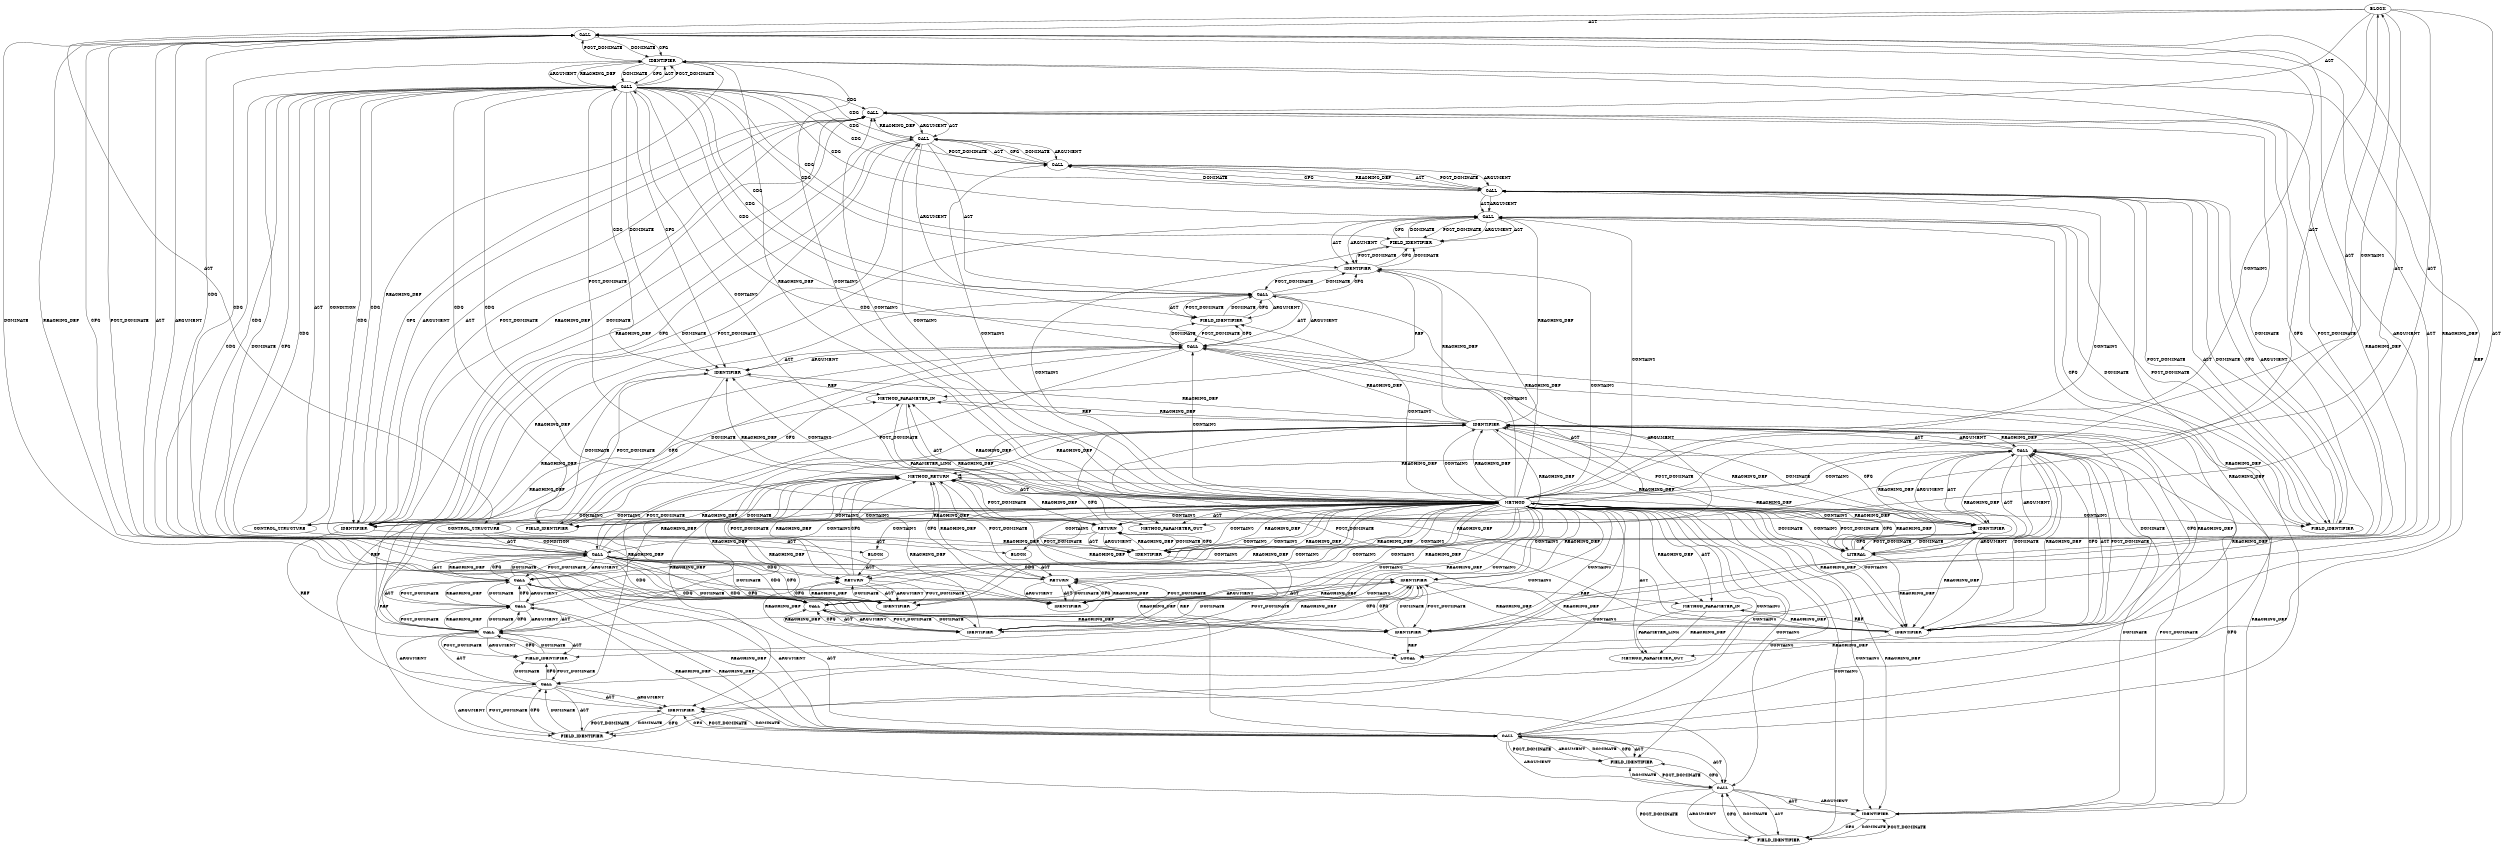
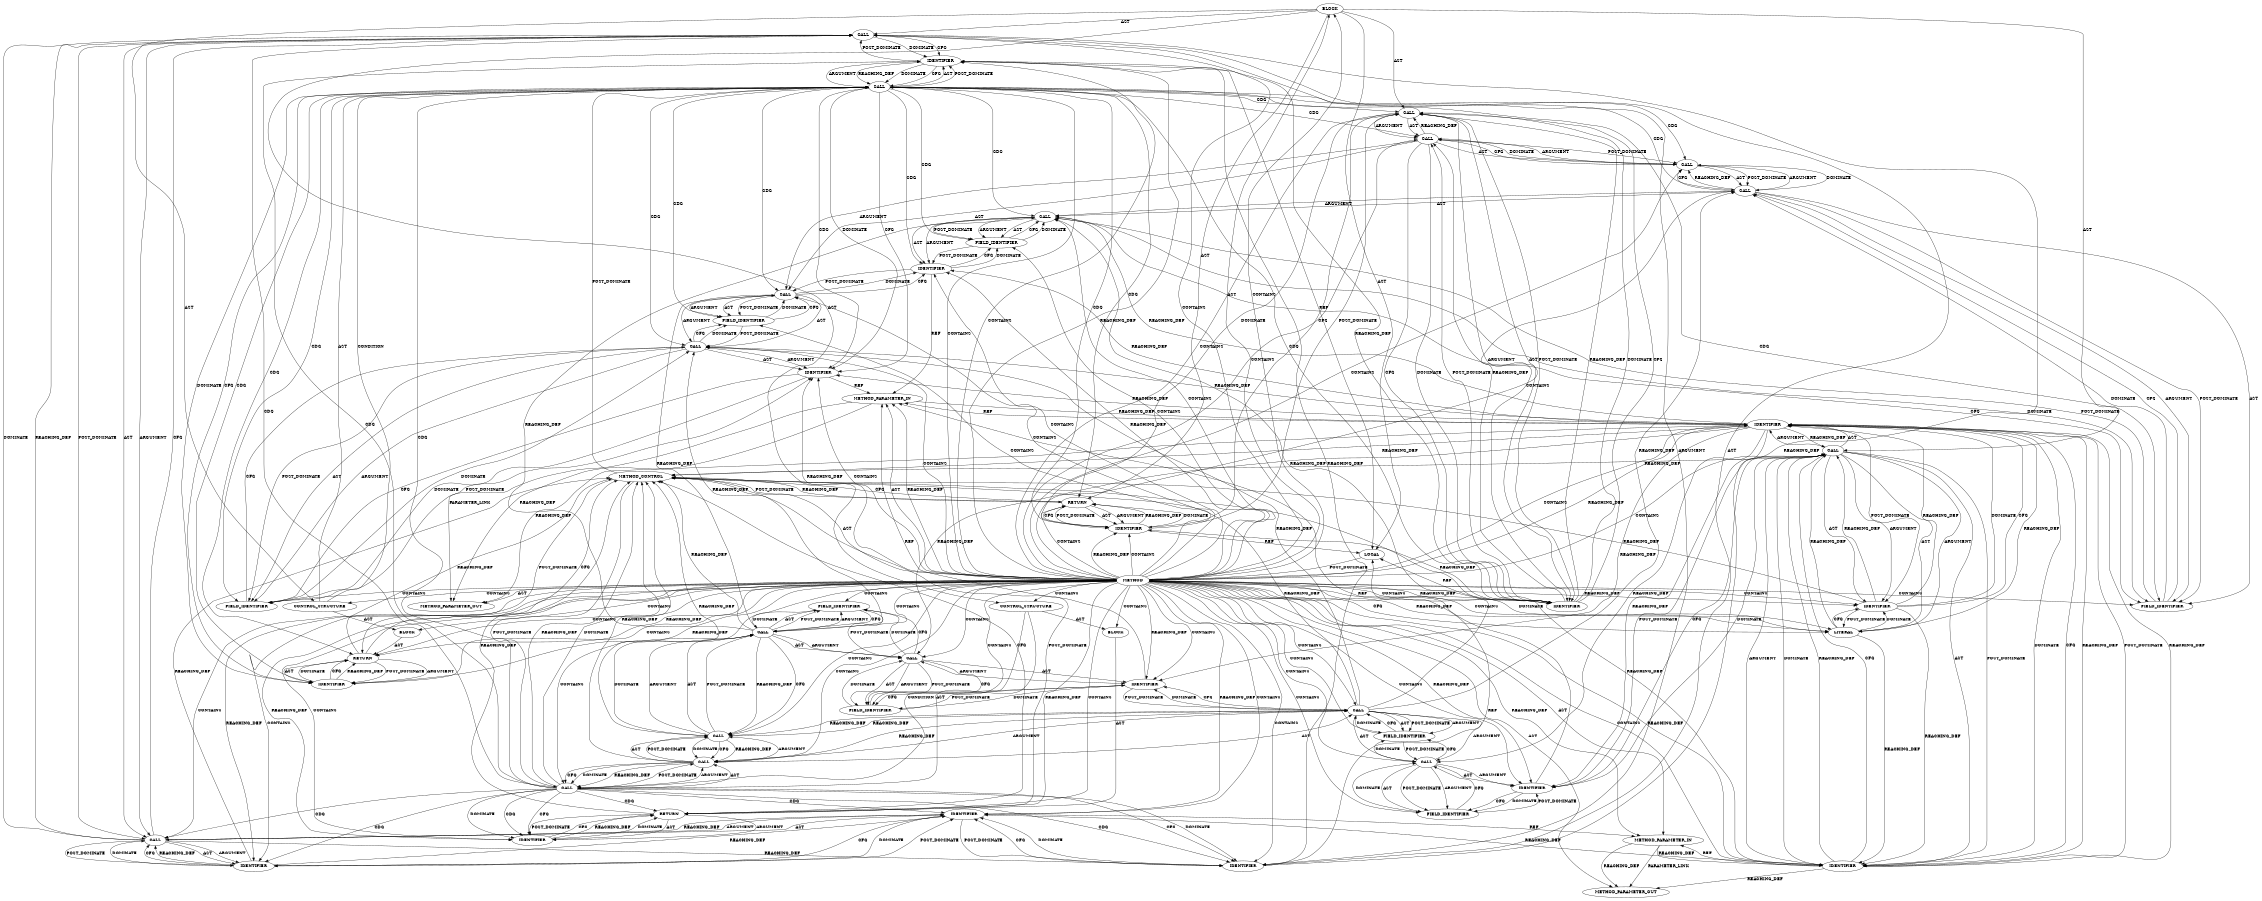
(929, 477) -> (641, 477)
(1789, 515) -> (1258, 575)
